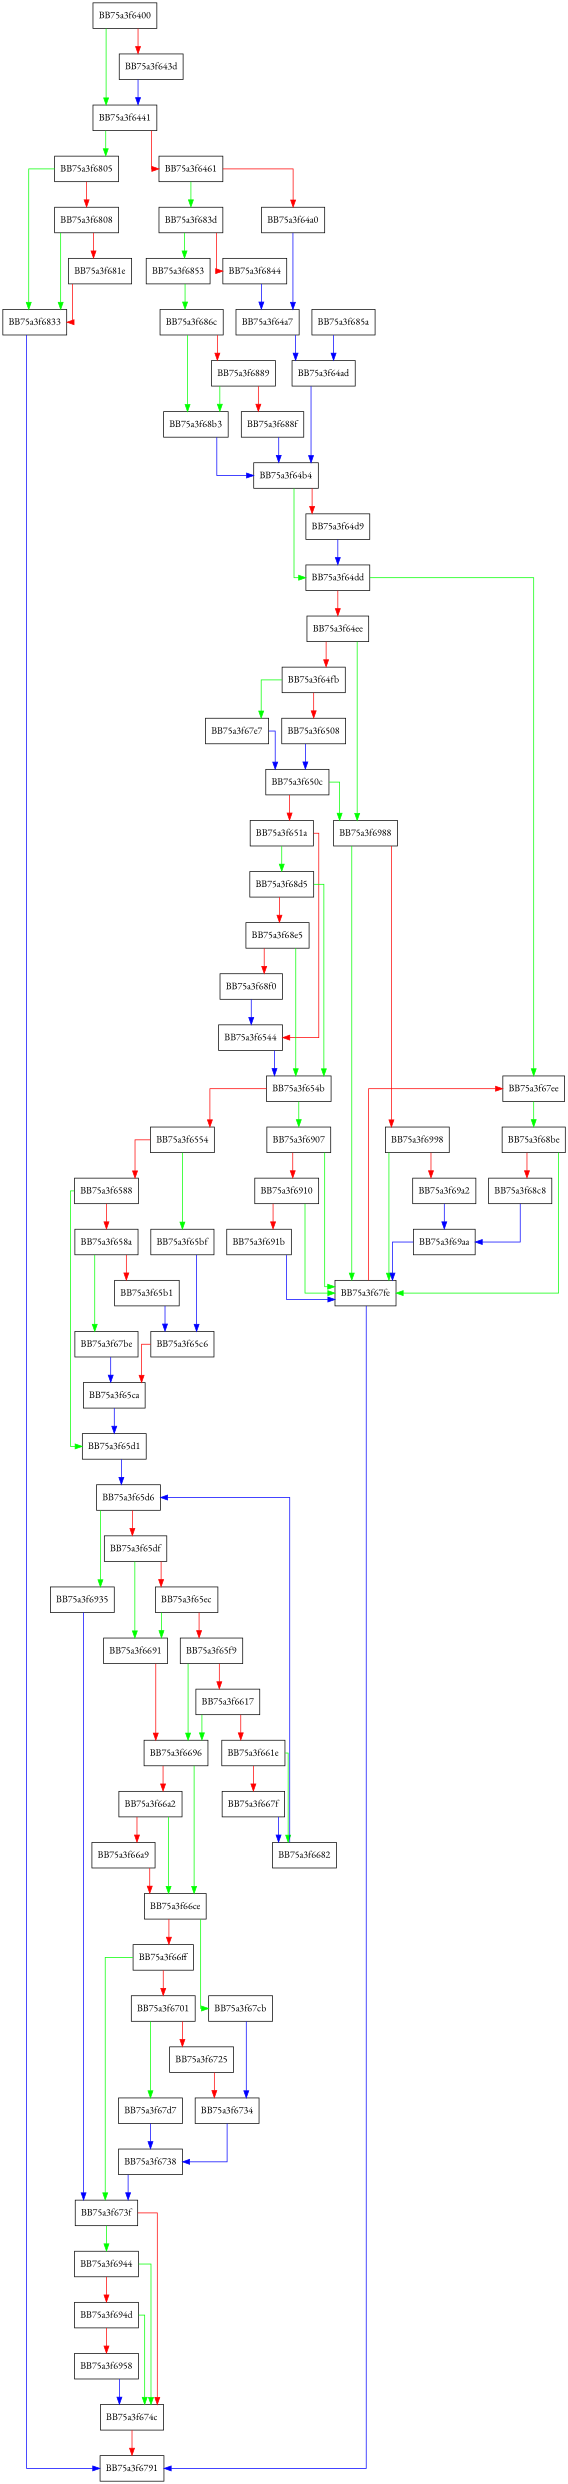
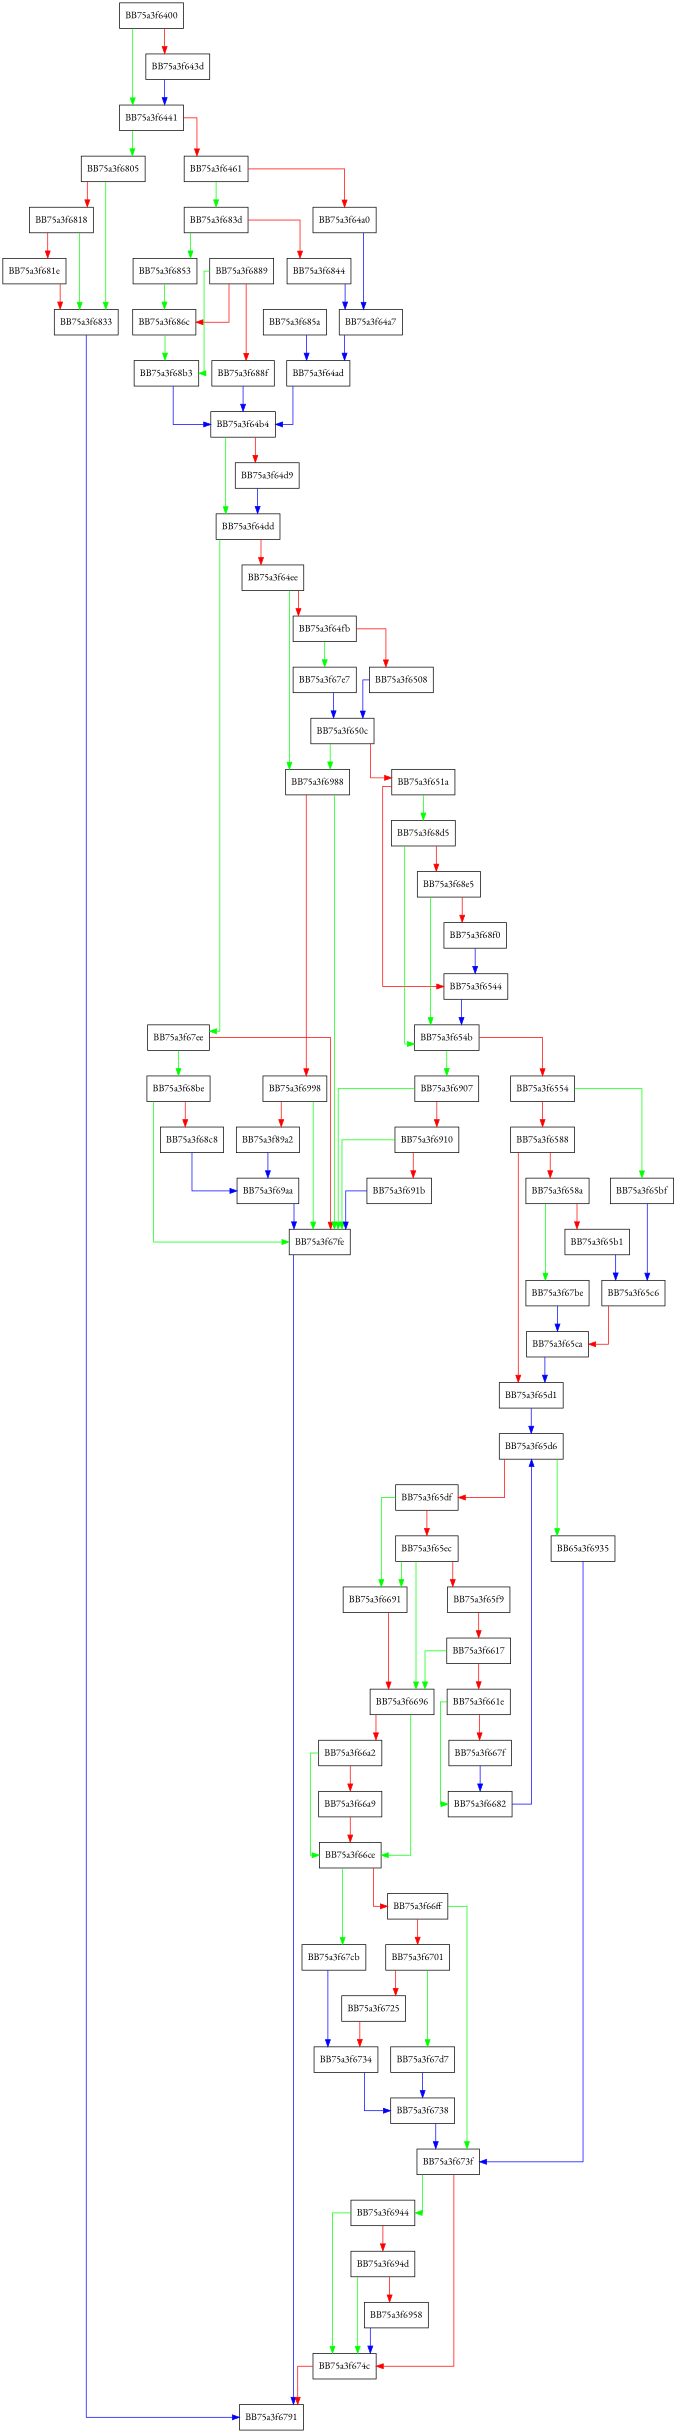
(87, 220) -> (61, 220)
(217, 344) -> (229, 316)
(369, 1121) -> (324, 1038)
(444, 1191) -> (268, 1140)
(70, 1319) -> (518, 1264)
(82, 1600) -> (583, 1549)
(188, 1698) -> (416, 1622)
